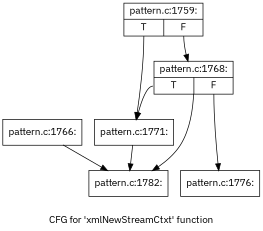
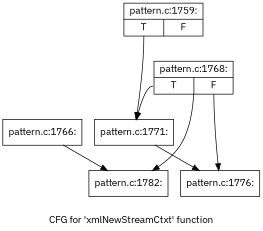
(184, 45) -> none
(132, 154) -> (177, 158)
